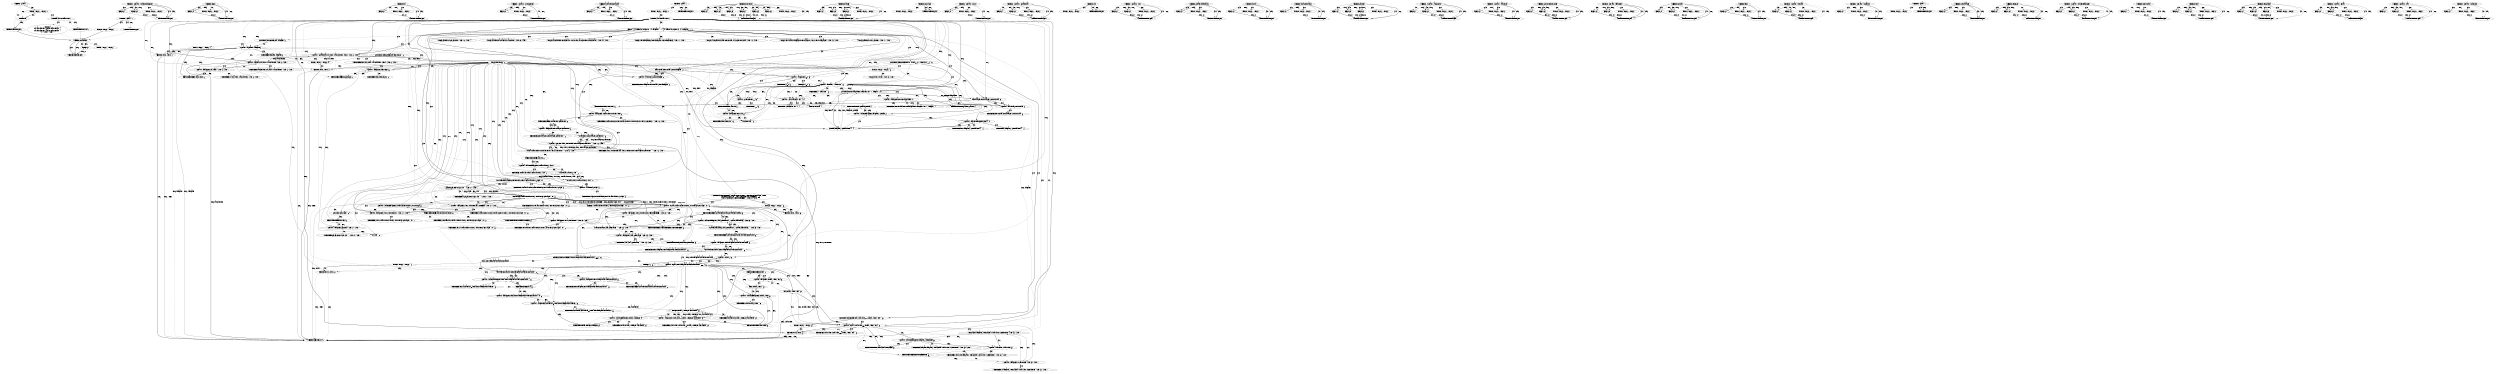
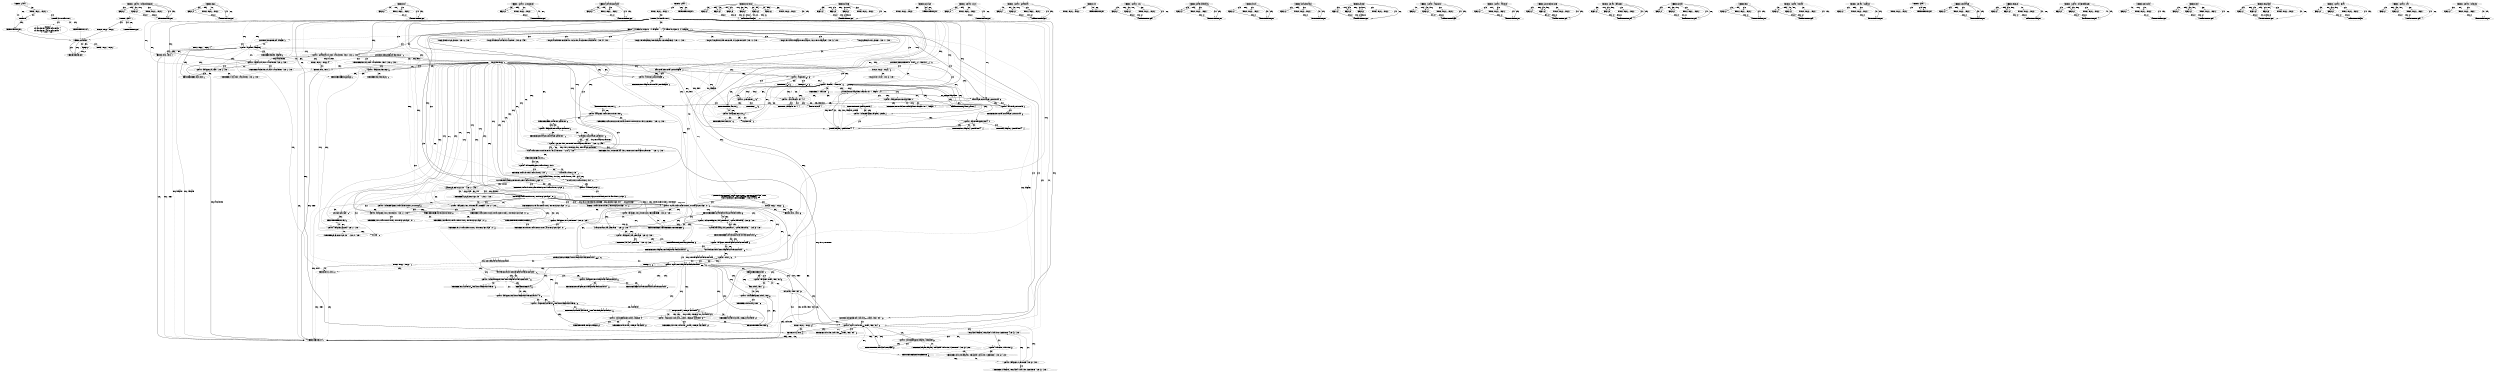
(625, 224) -> (625, 224)
(757, 283) -> (762, 283)
(956, 345) -> none
